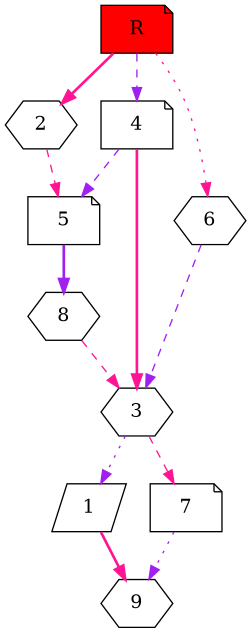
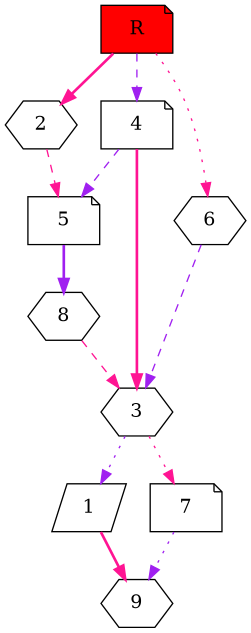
(158, 454) -> (158, 454)
